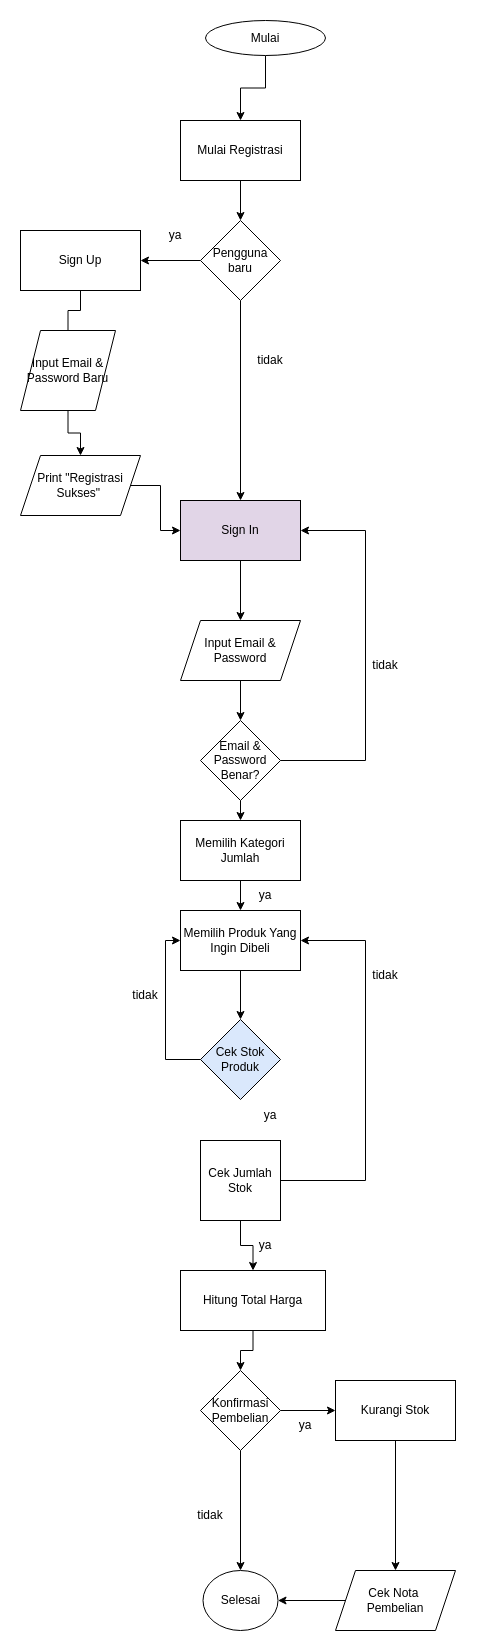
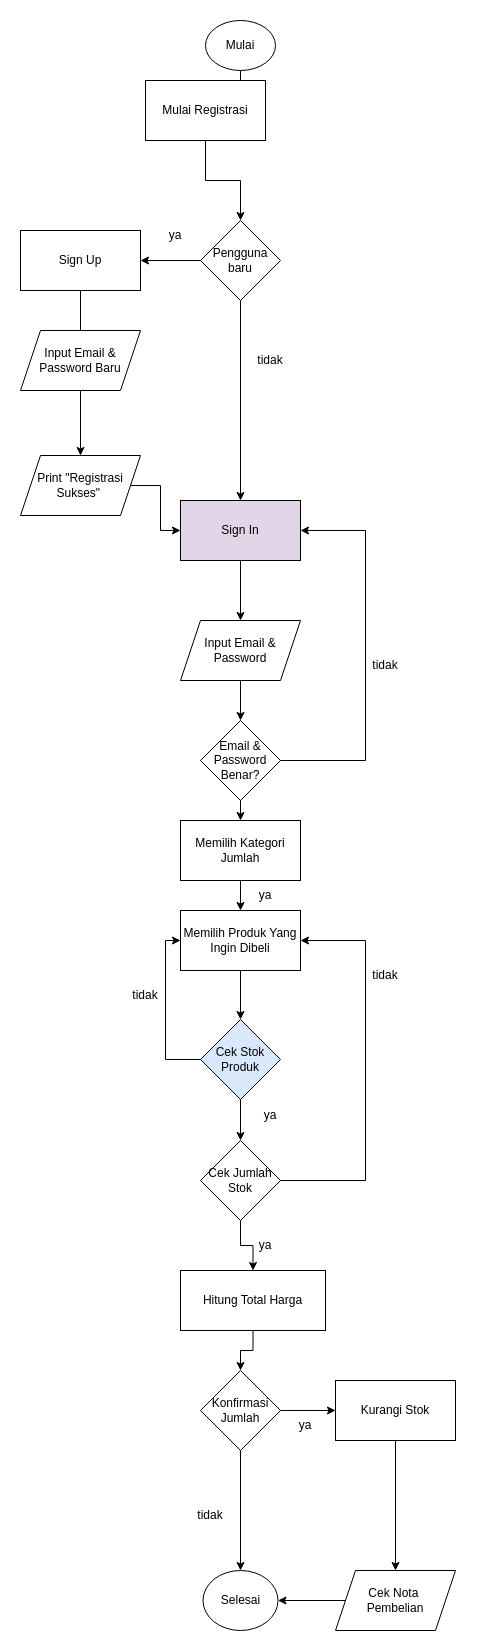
(266, 38) -> (241, 46)
(241, 151) -> (206, 111)
(68, 371) -> (81, 361)
none -> (241, 1117)
(241, 1181) -> (241, 1181)
(241, 1411) -> (241, 1411)
